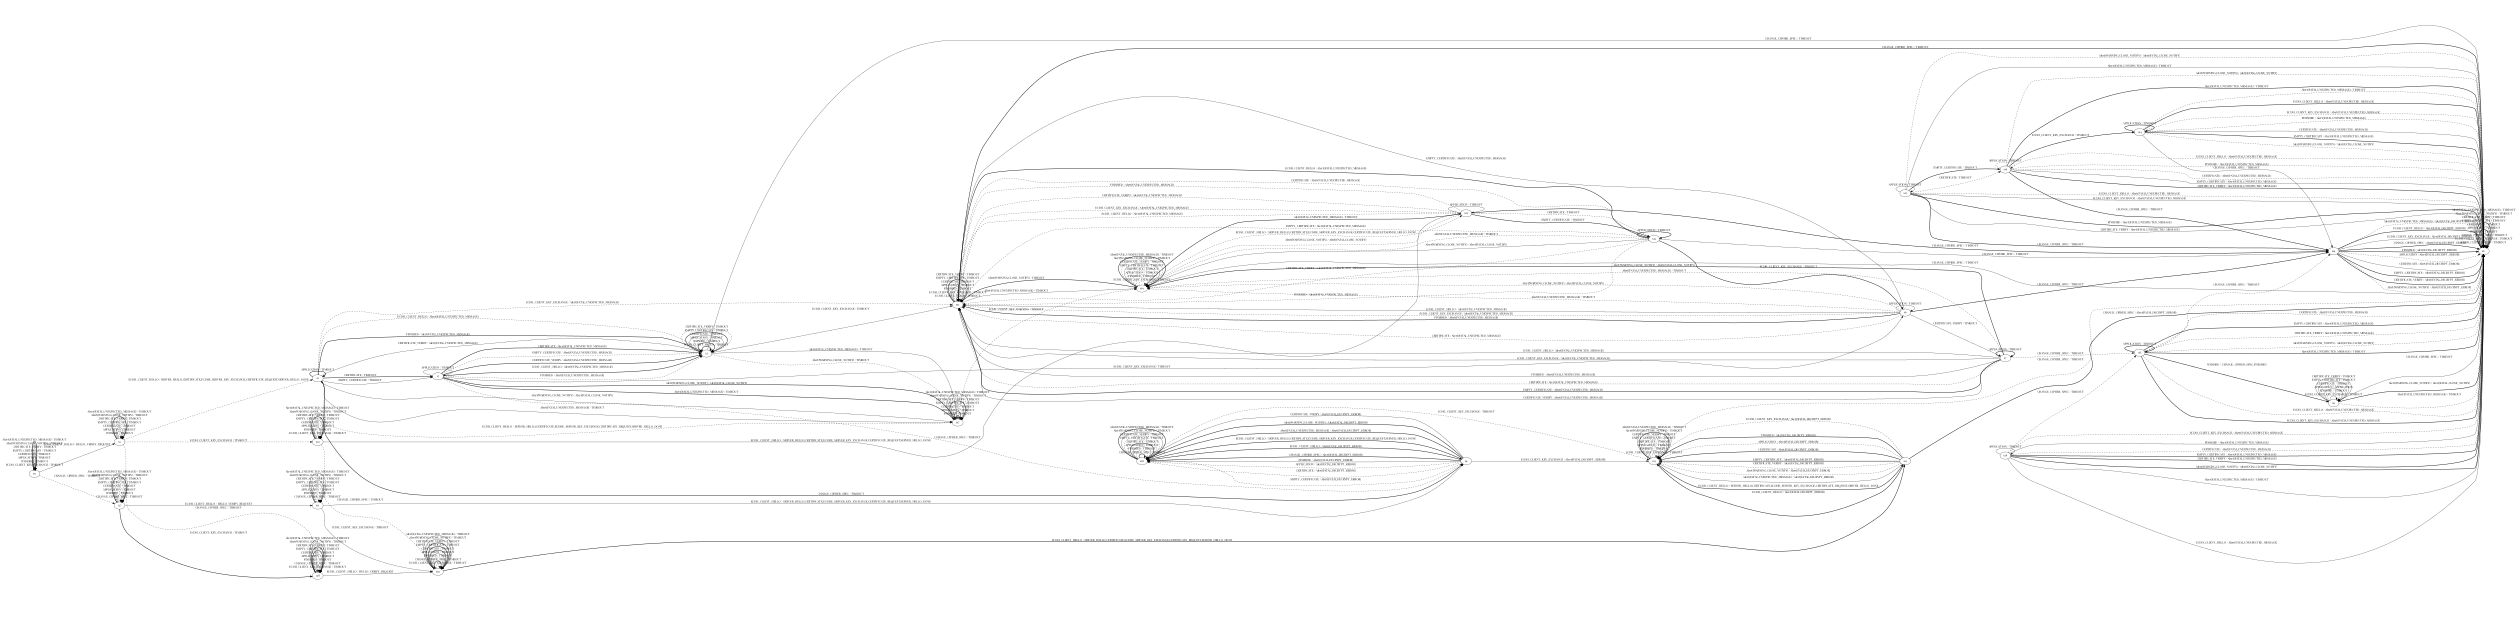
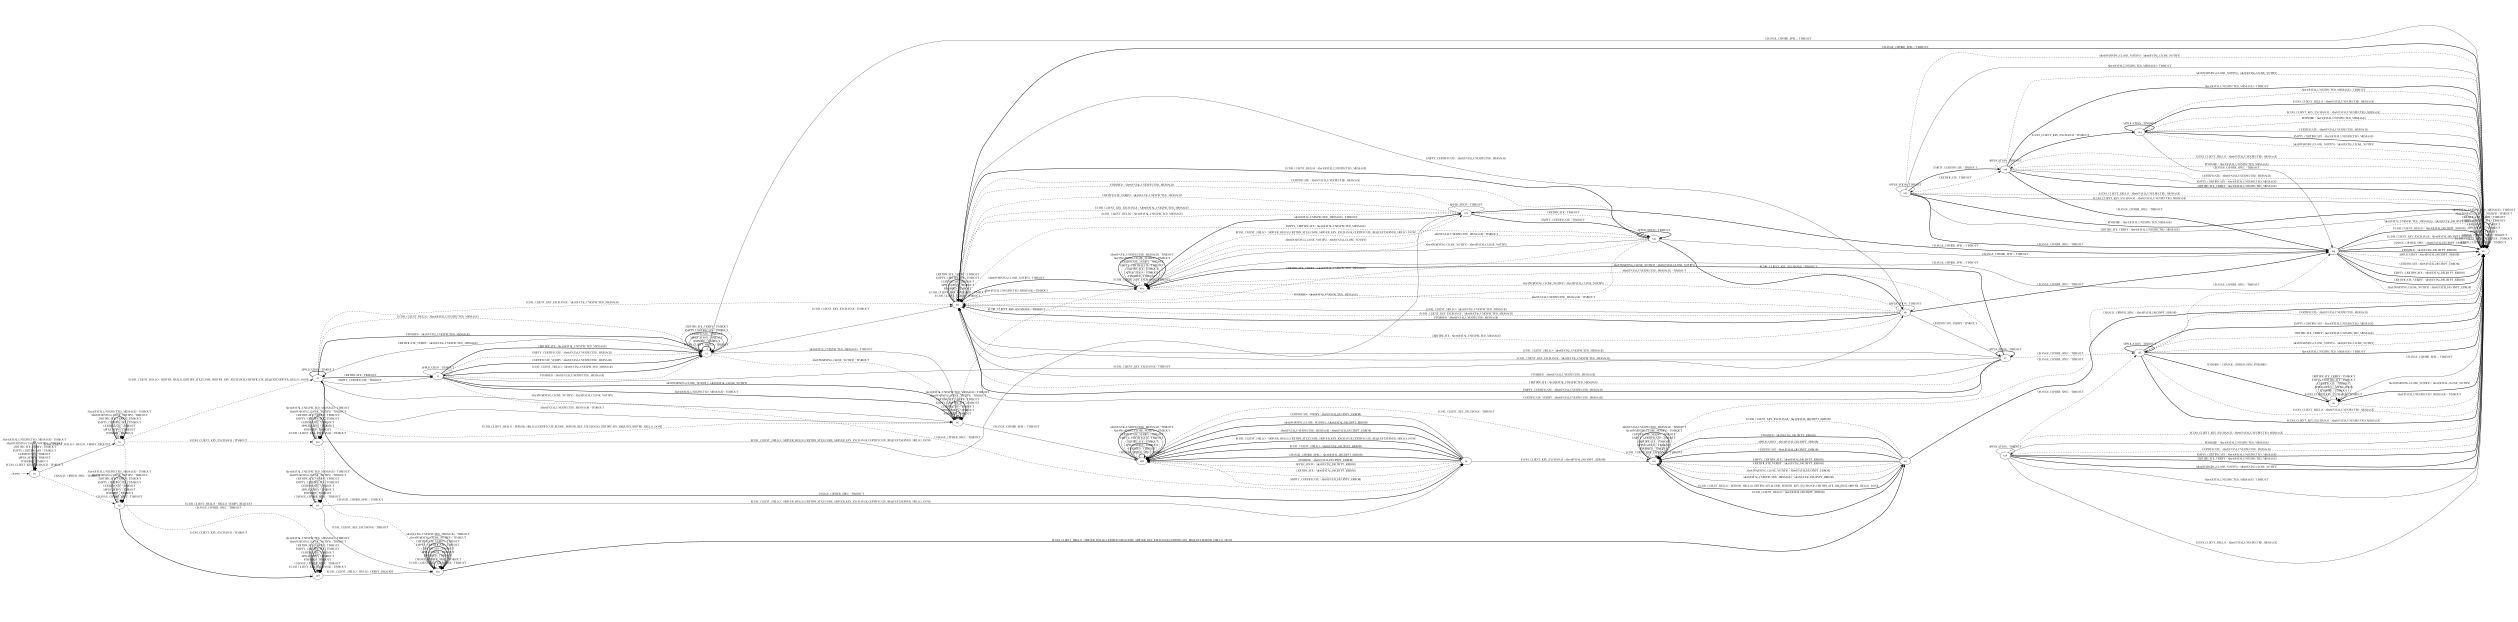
(1016, 309) -> (1016, 309)
none -> (1049, 442)
none -> (15, 474)
